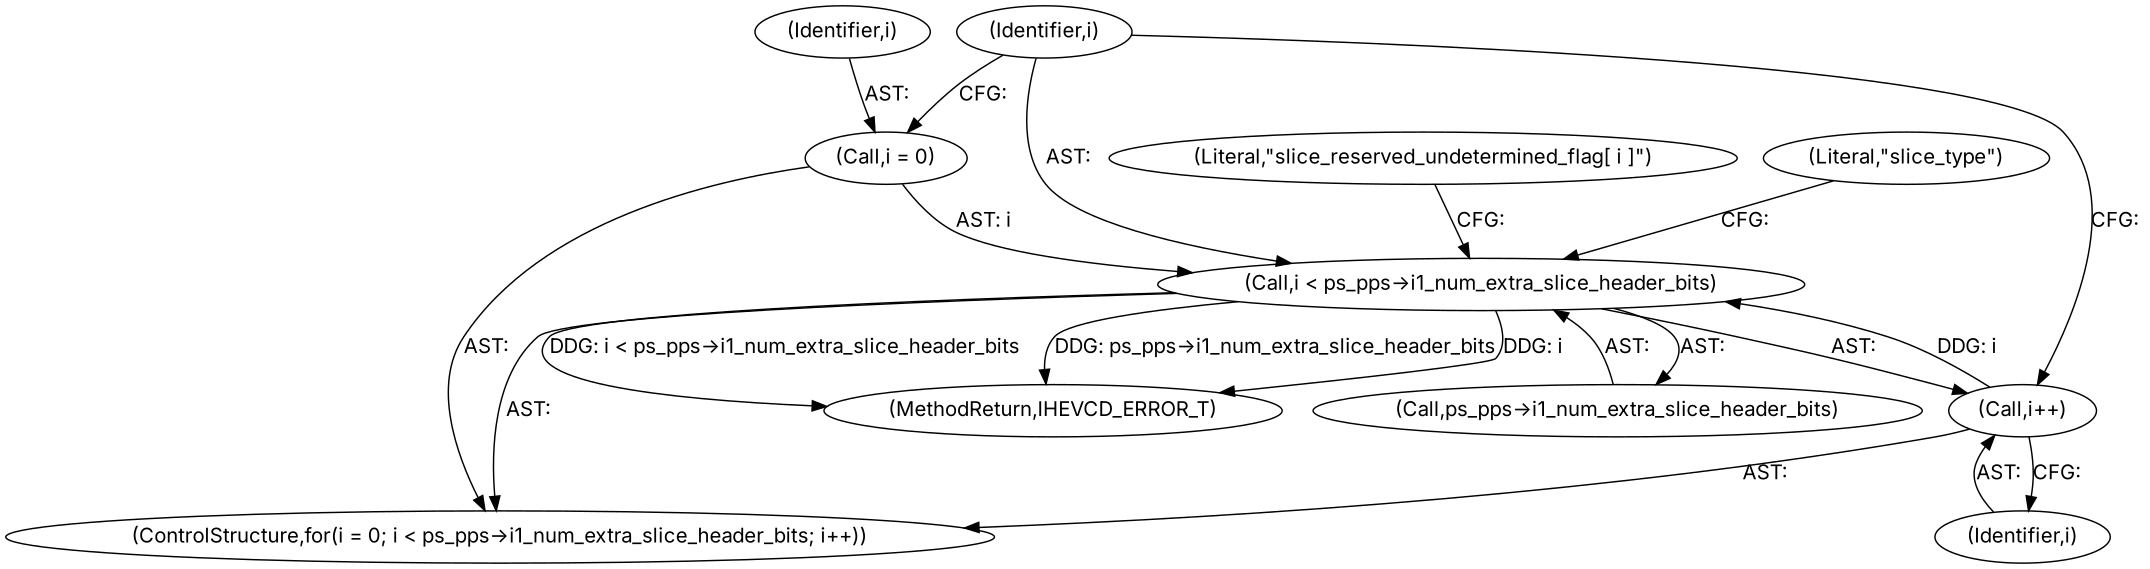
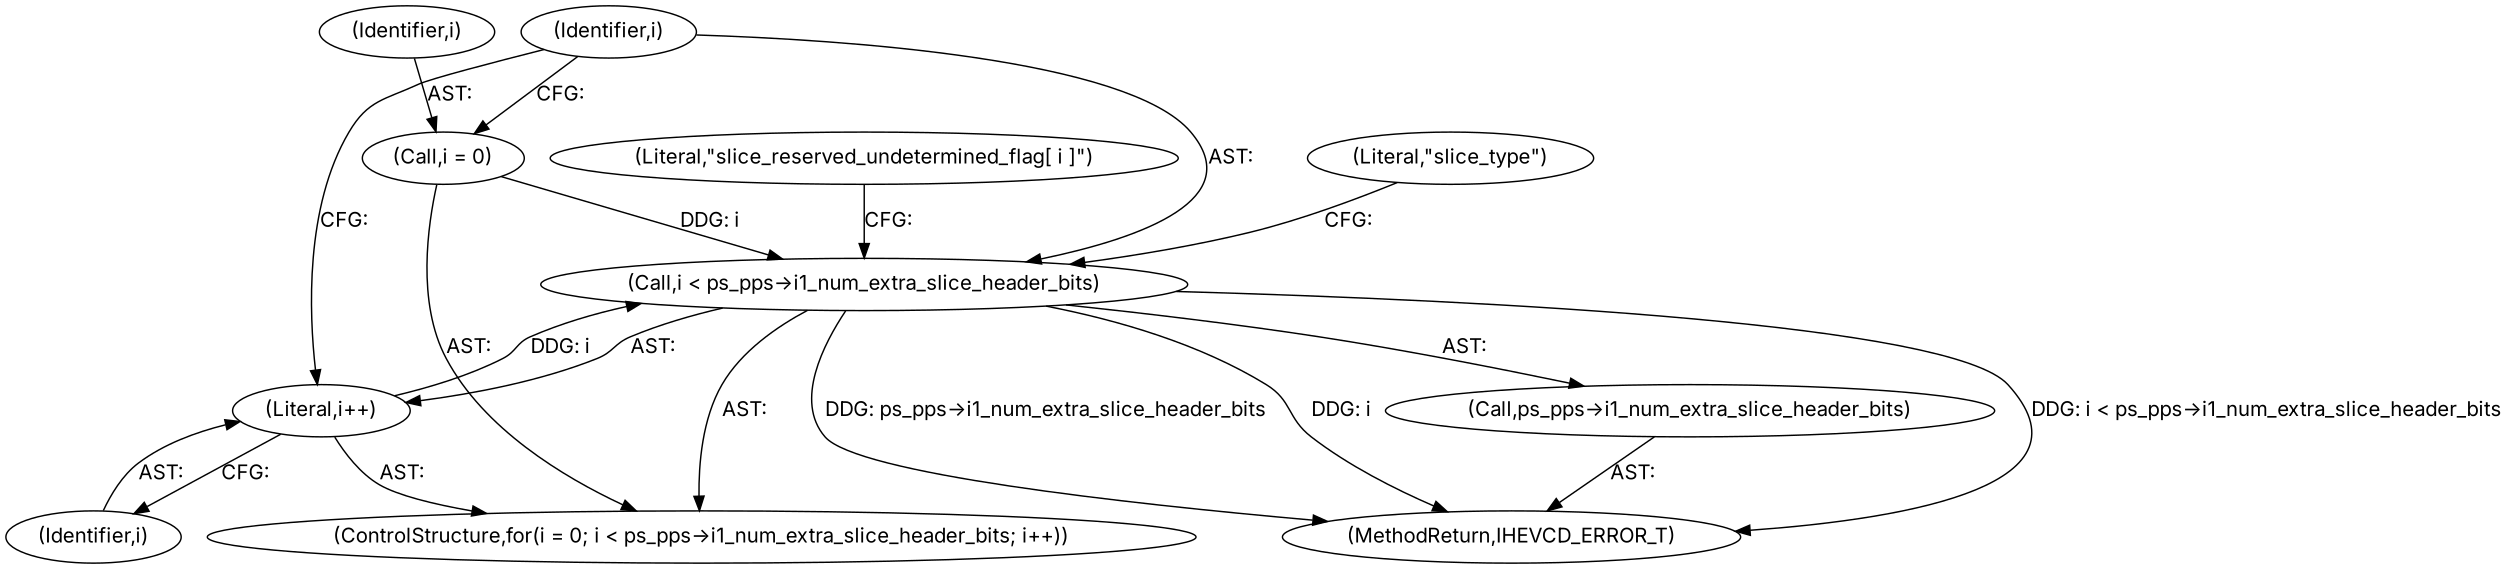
(984, 221) -> (710, 221)
(1597, 346) -> (1607, 470)
(2023, 411) -> (321, 411)
